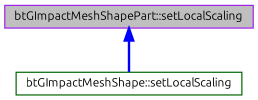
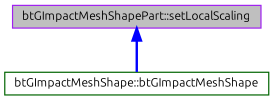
(129, 84) -> (137, 84)
